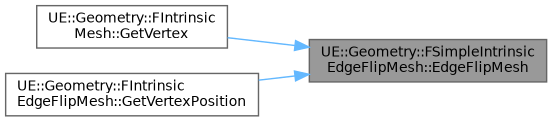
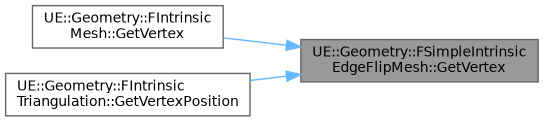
(428, 61) -> (420, 61)
(132, 95) -> (128, 95)
